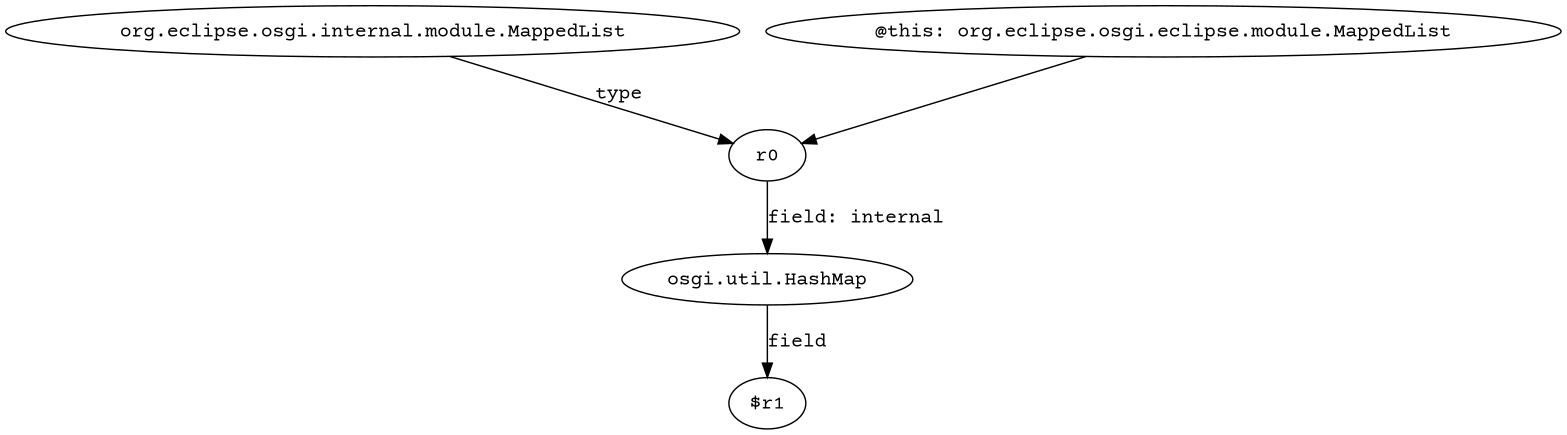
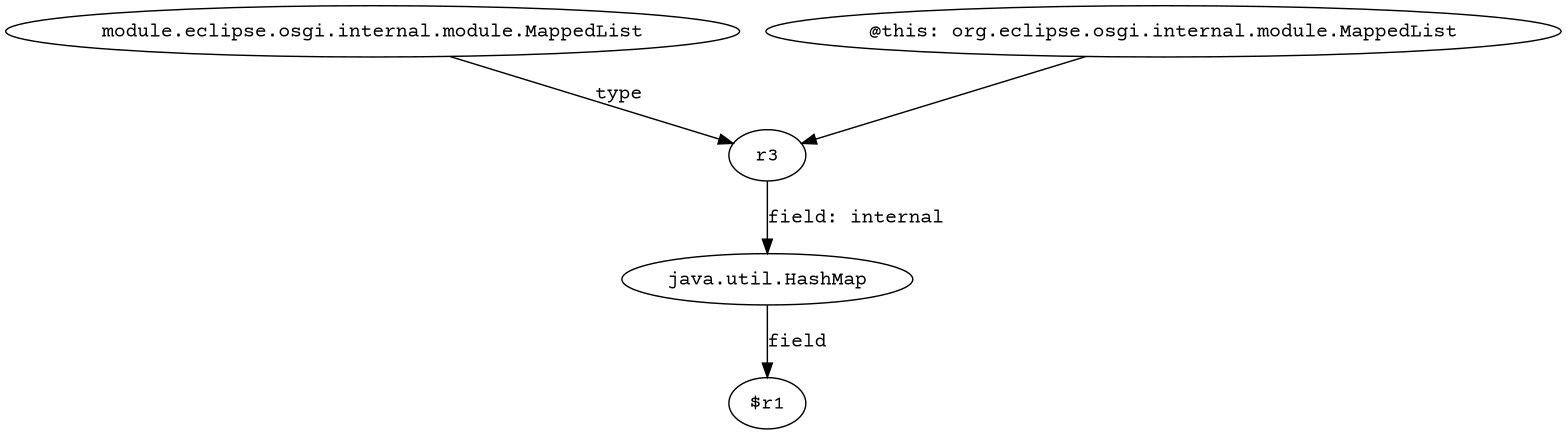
(373, 31) -> (373, 31)
(1164, 31) -> (1164, 31)
(767, 155) -> (767, 155)
(767, 279) -> (767, 279)
